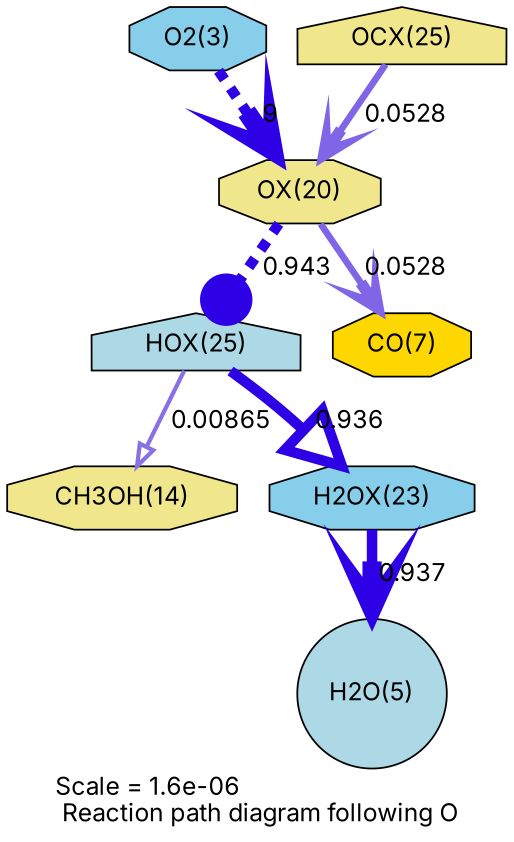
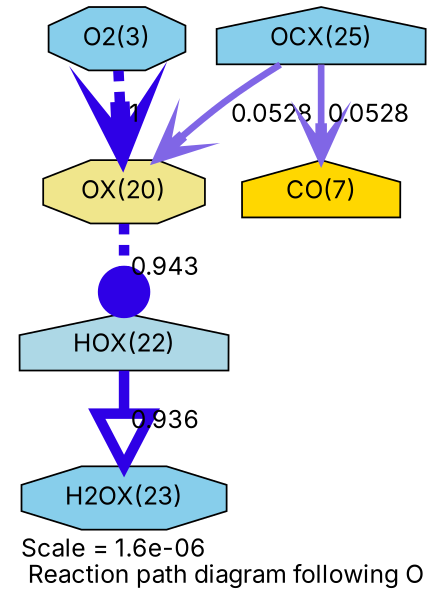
(402, 39) -> (321, 39)
(267, 115) -> (131, 115)
(342, 255) -> (321, 96)
(196, 345) -> (124, 345)
(402, 345) -> (321, 192)
(122, 498) -> none
(372, 694) -> none
